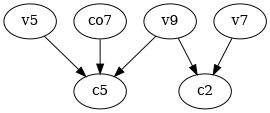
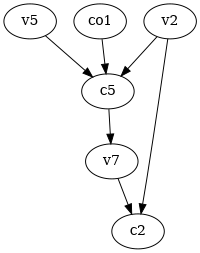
(100, 21) -> (100, 21)
(170, 21) -> (170, 21)
none -> (110, 122)
